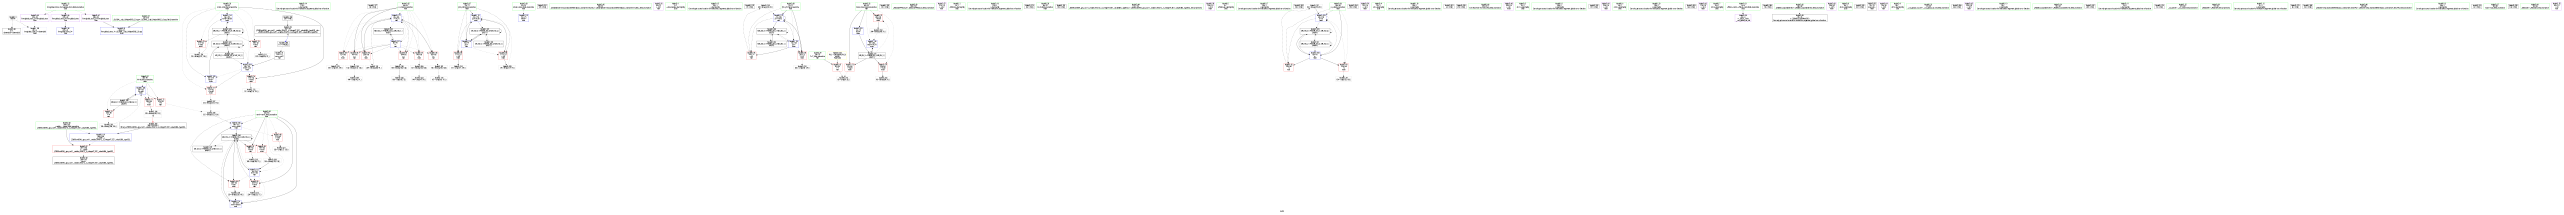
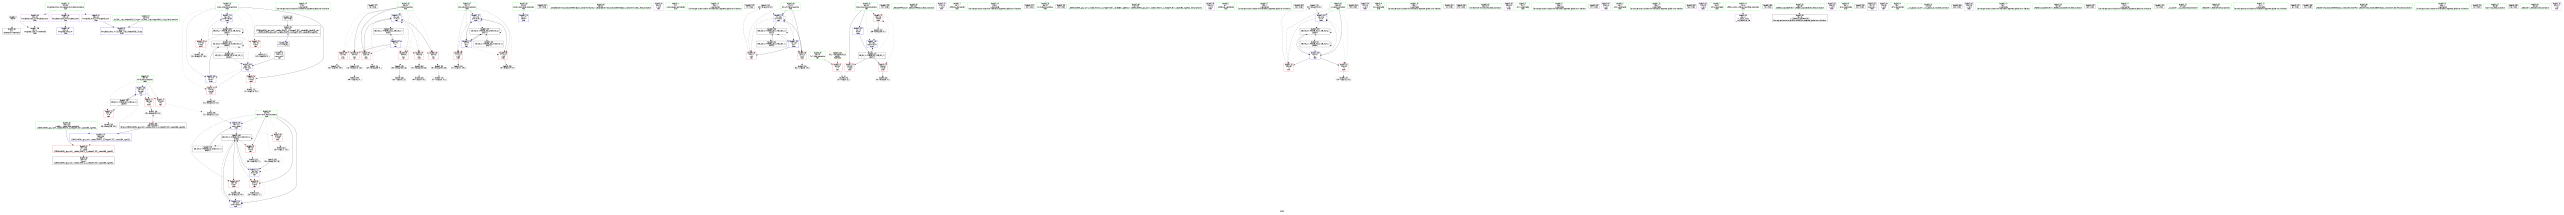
(262, 149) -> none
